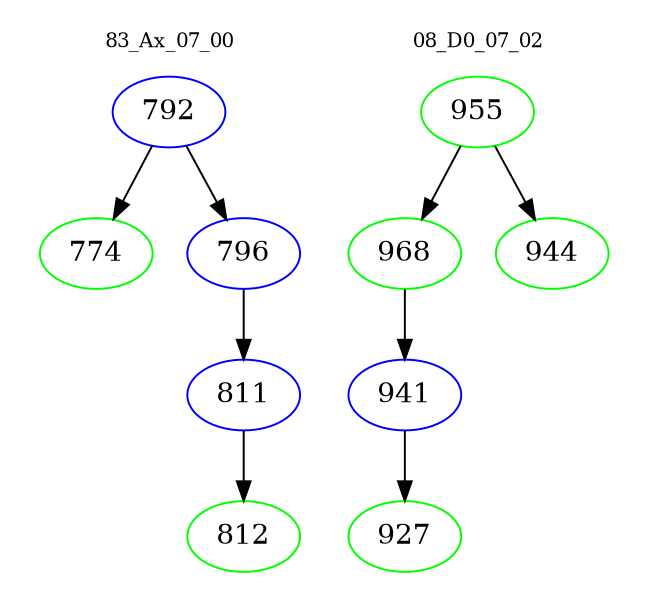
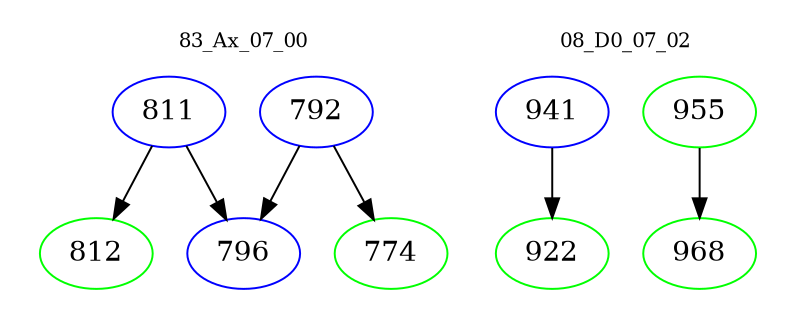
(552, 254) -> none
(244, 315) -> (202, 174)
(405, 315) -> none
(405, 537) -> (552, 254)
